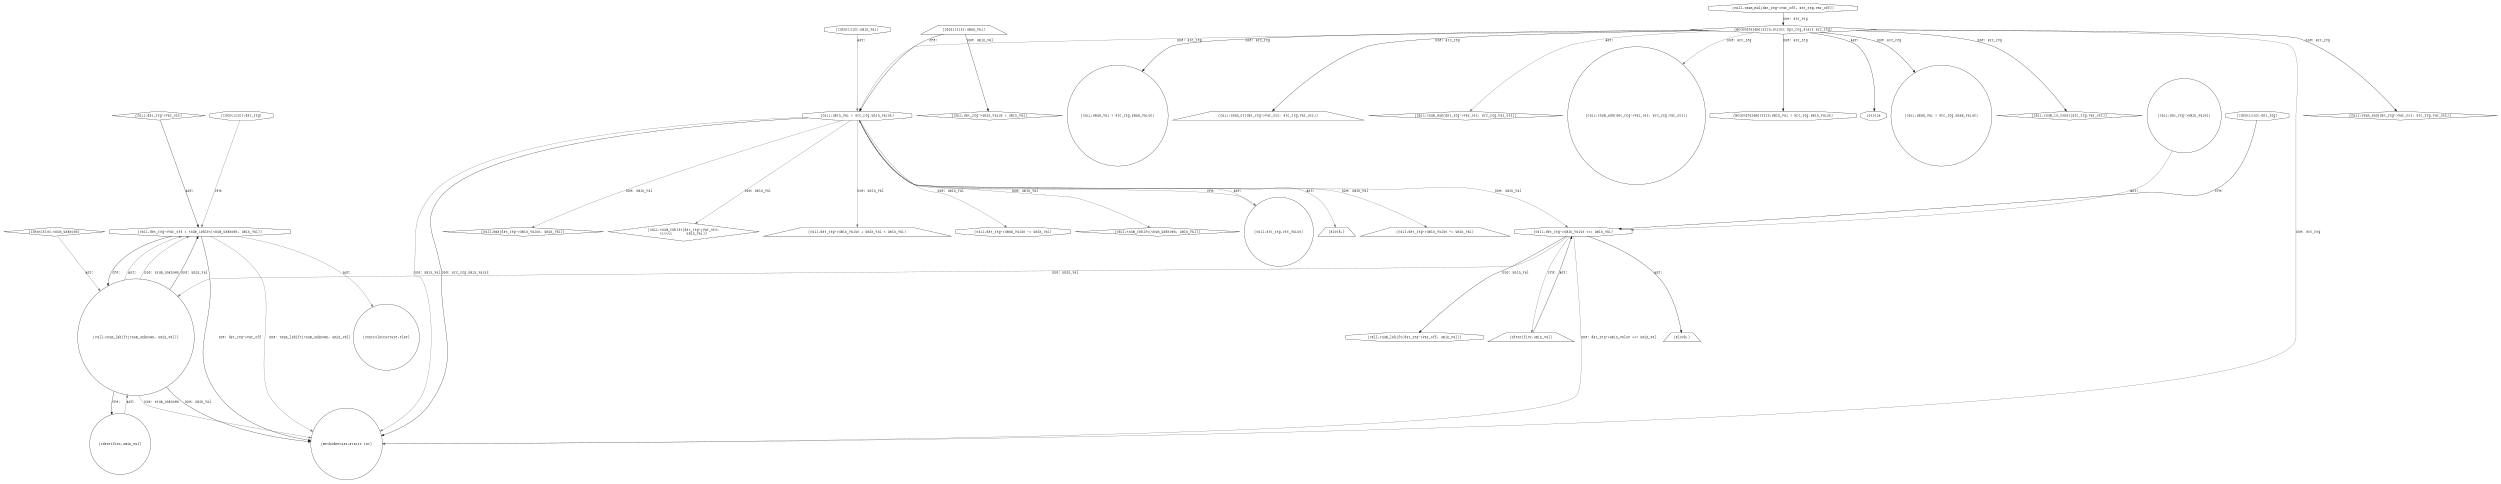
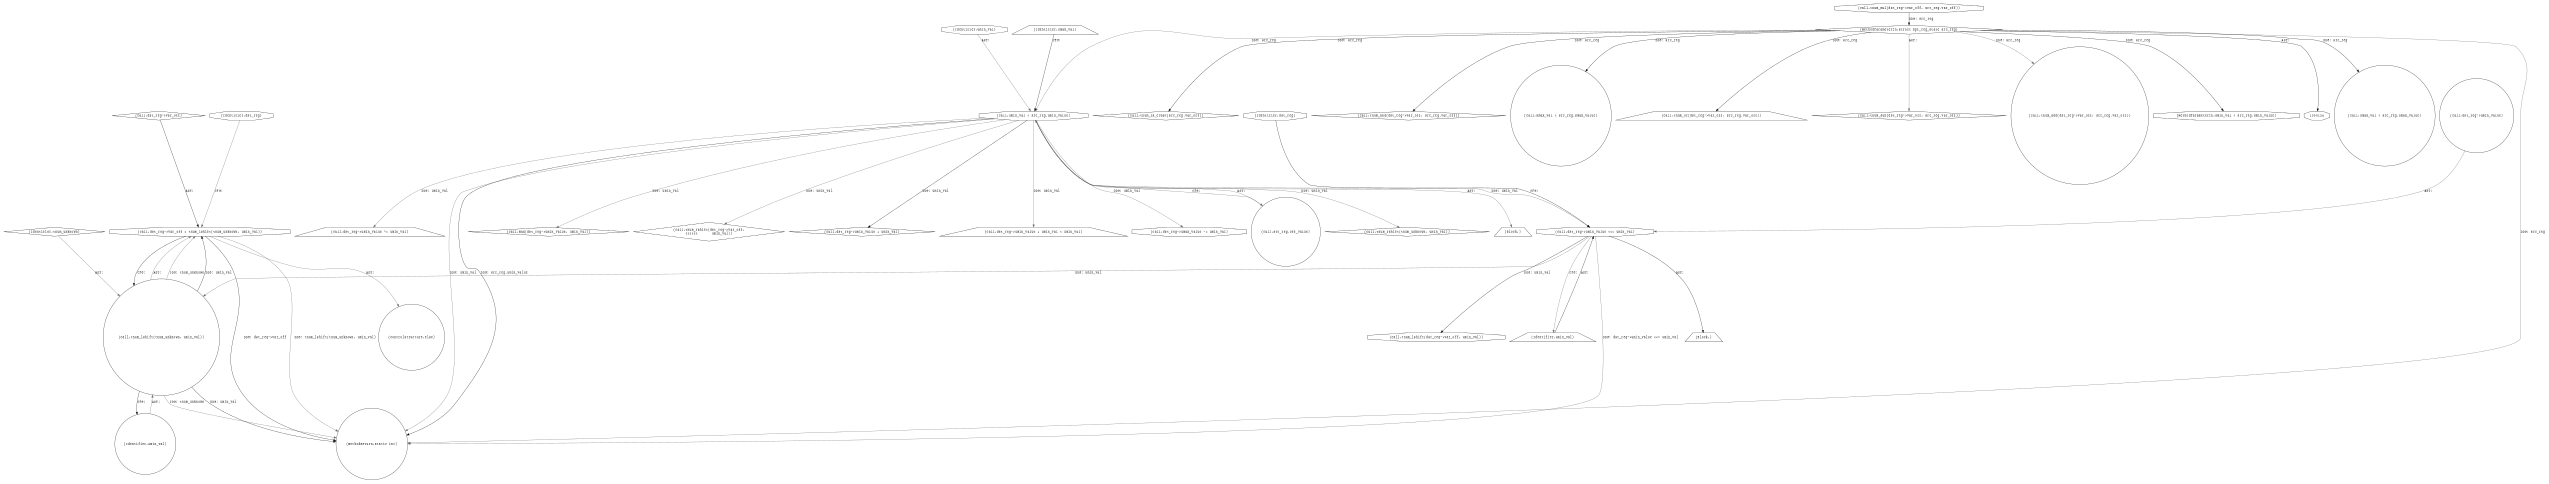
(976, 71) -> (949, 173)
